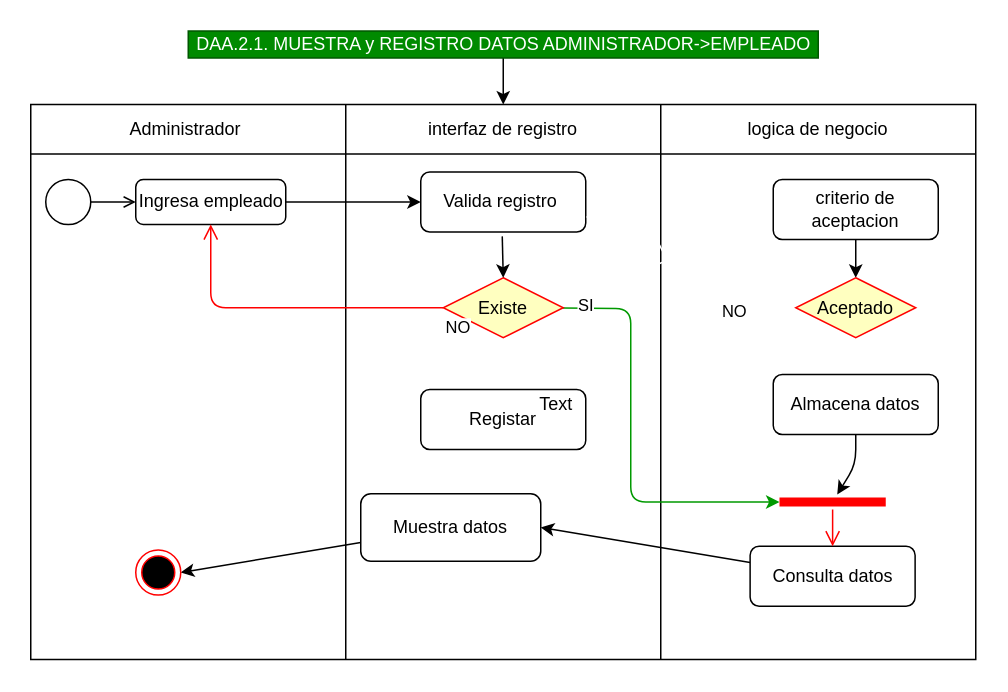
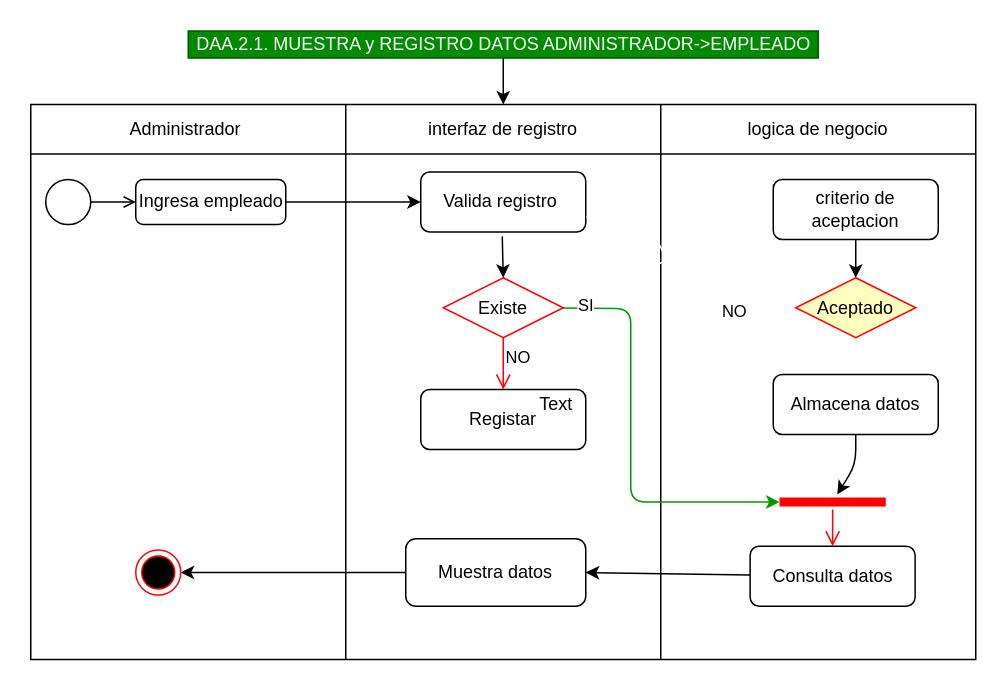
(293, 308) -> (503, 362)
(503, 308) -> (503, 308)
(451, 527) -> (496, 572)
